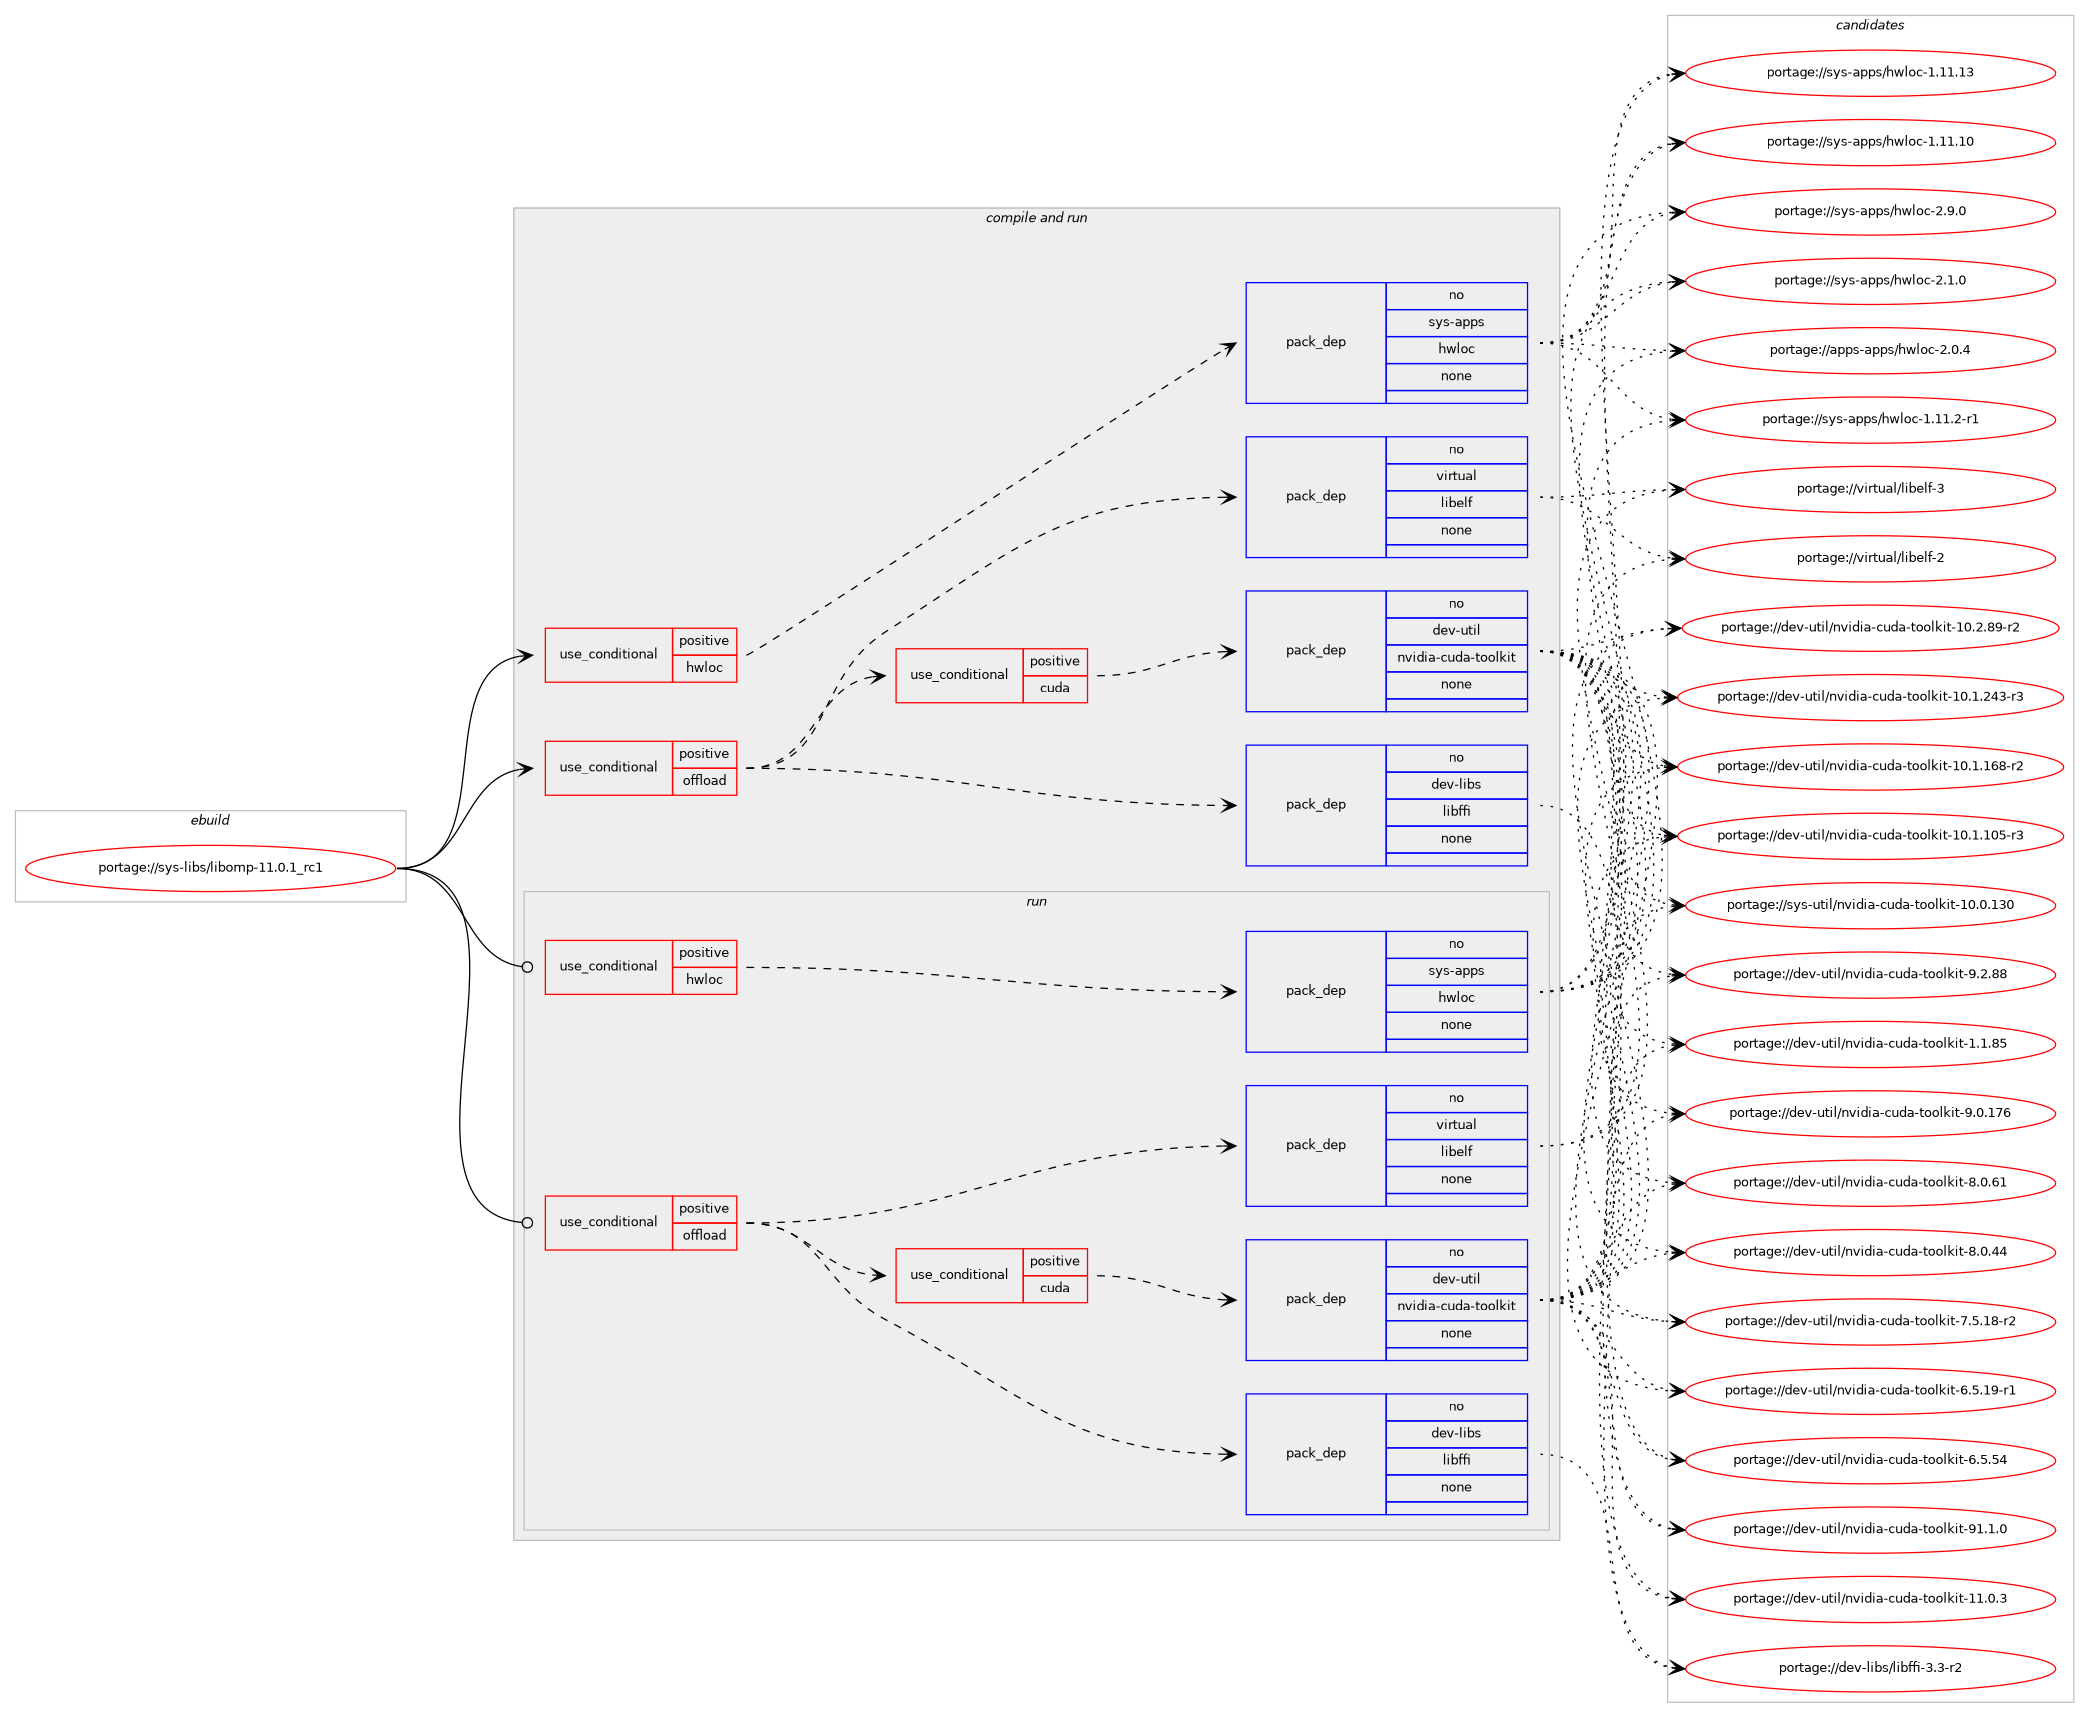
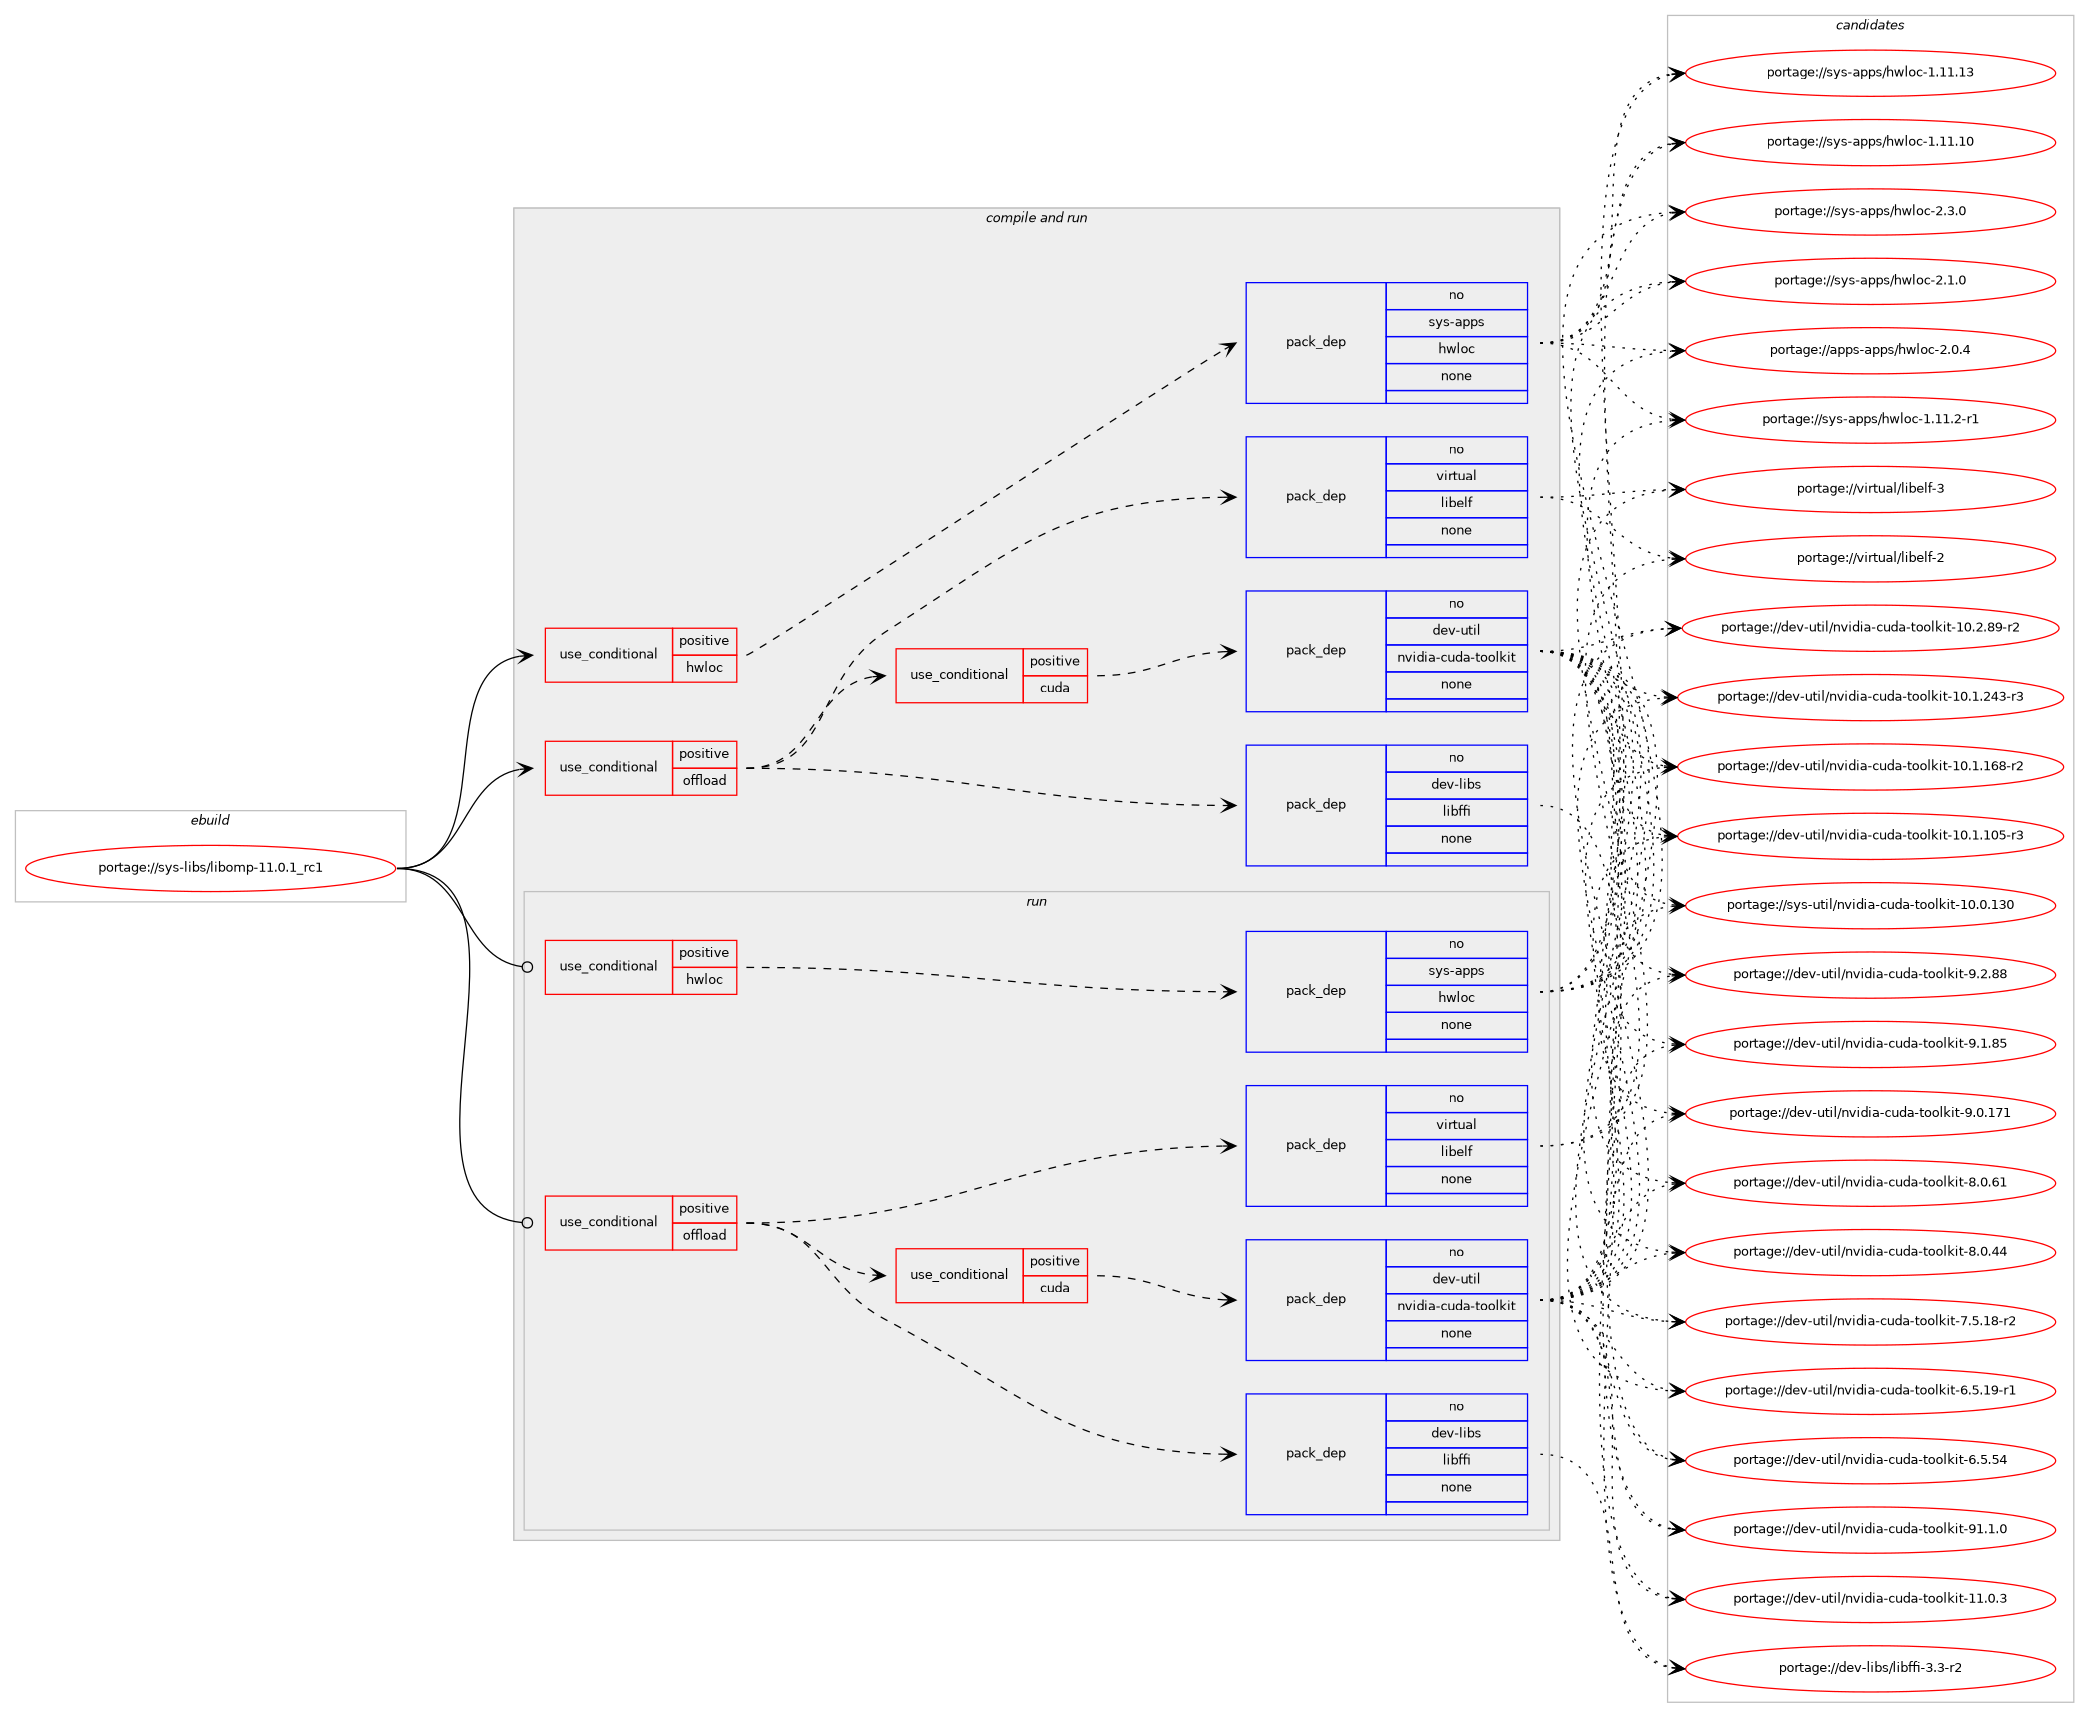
(1871, 212) -> (1871, 212)
(1871, 1044) -> (1871, 1044)
(1871, 1114) -> (1871, 1114)
